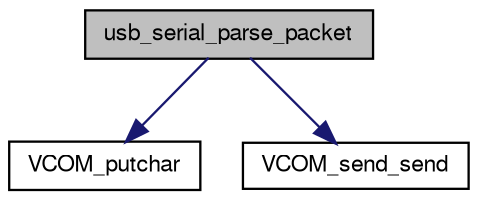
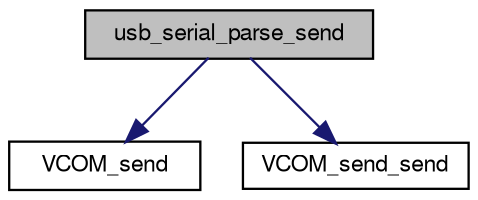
(229, 35) -> (229, 35)
(105, 166) -> (105, 166)
